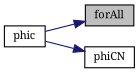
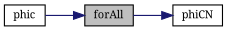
(60, 45) -> (147, 15)
